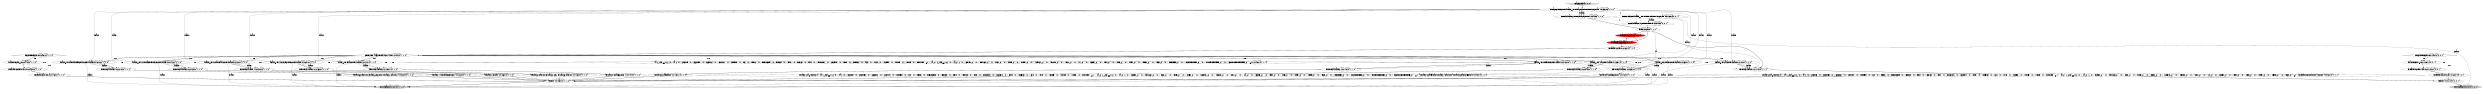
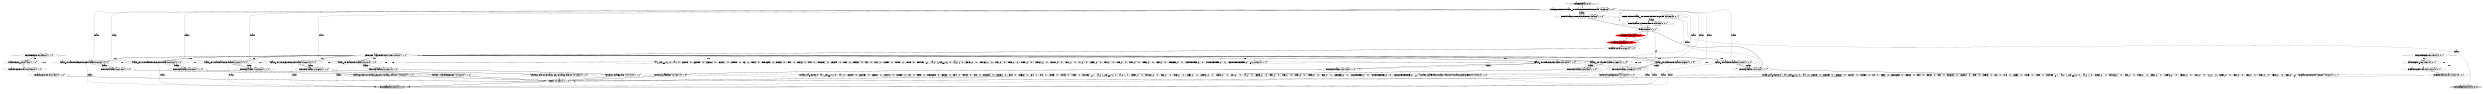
(47, 64) -> none
(37, 72) -> none
(499, 75) -> none
(1088, 80) -> none
(2449, 81) -> none
